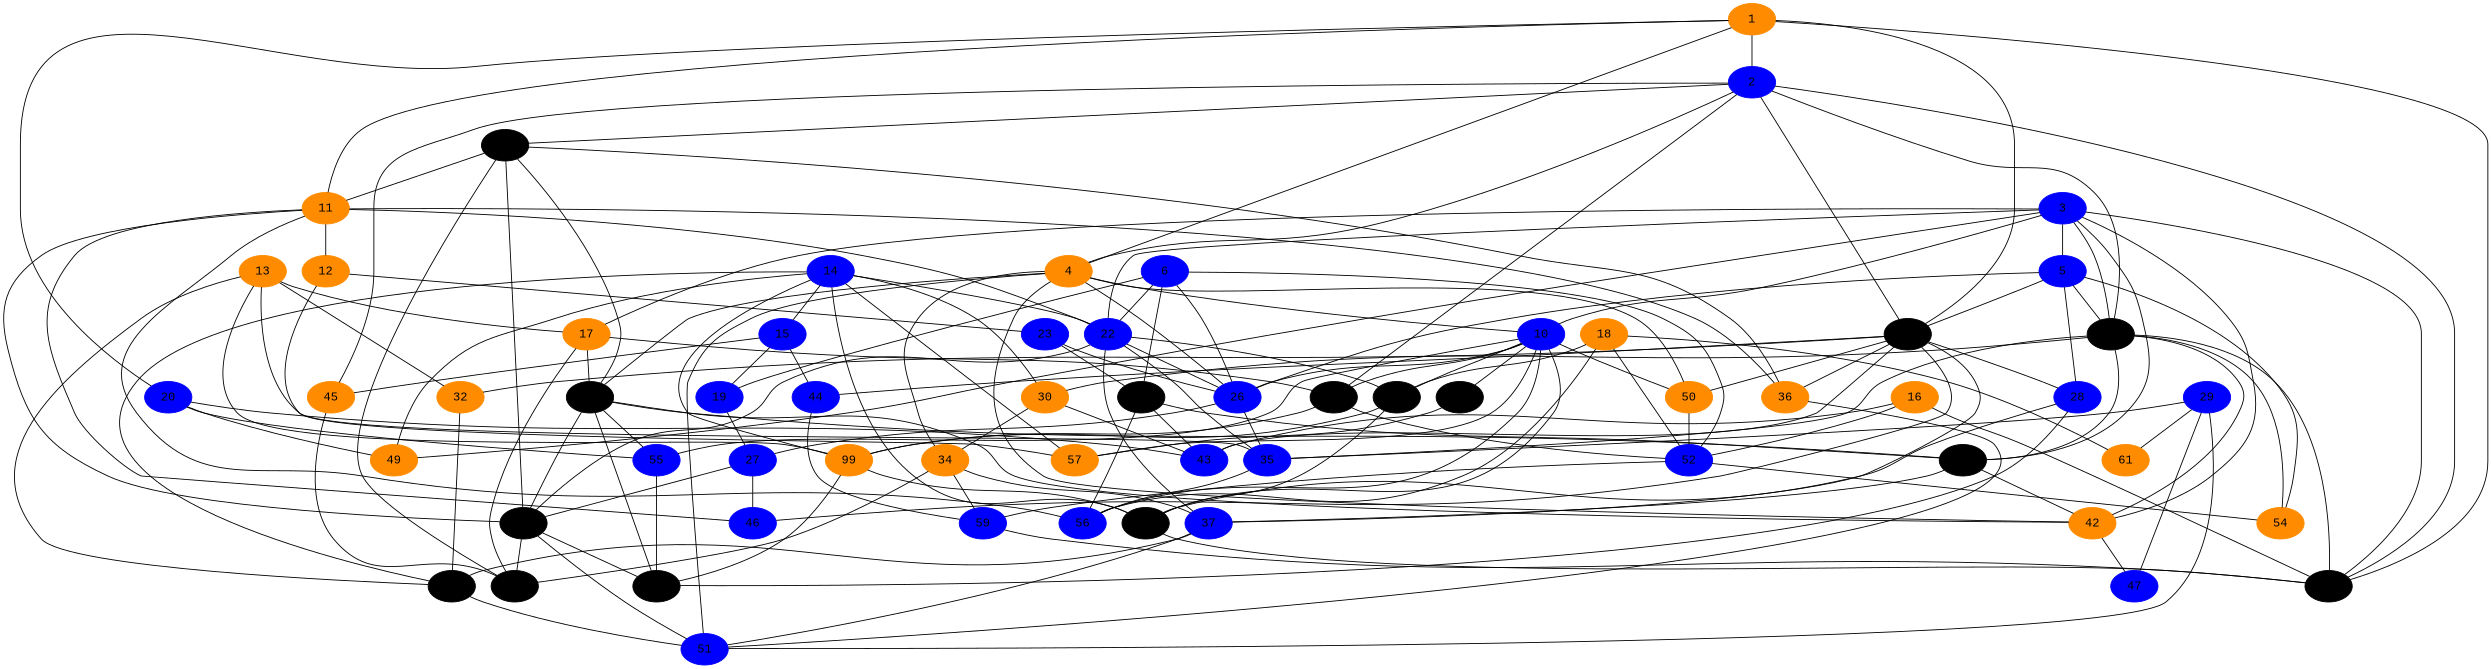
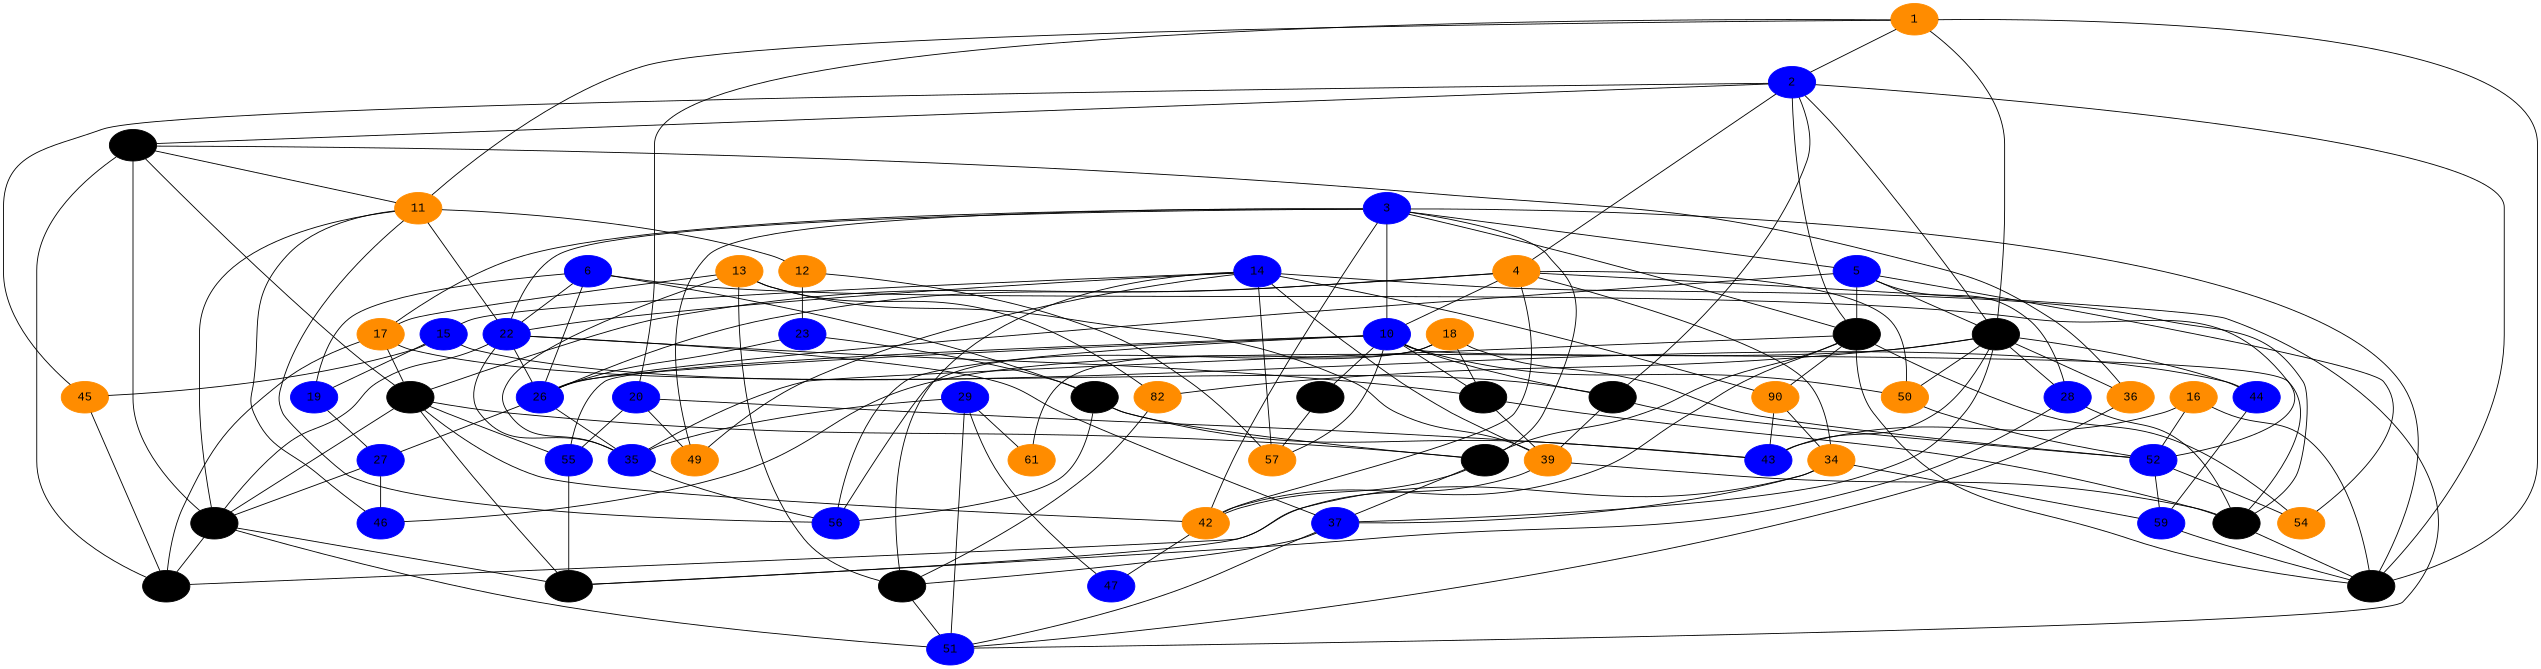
(1410, 145) -> none
(1042, 224) -> none
(460, 397) -> (1158, 397)
(1045, 397) -> (1775, 397)
(849, 460) -> (1548, 460)
